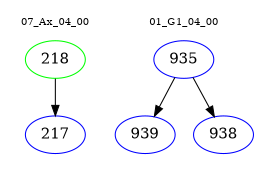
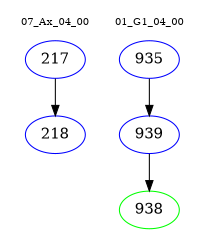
(55, 60) -> (55, 135)
(55, 92) -> (55, 92)
(201, 92) -> (149, 167)
(224, 135) -> (149, 210)
